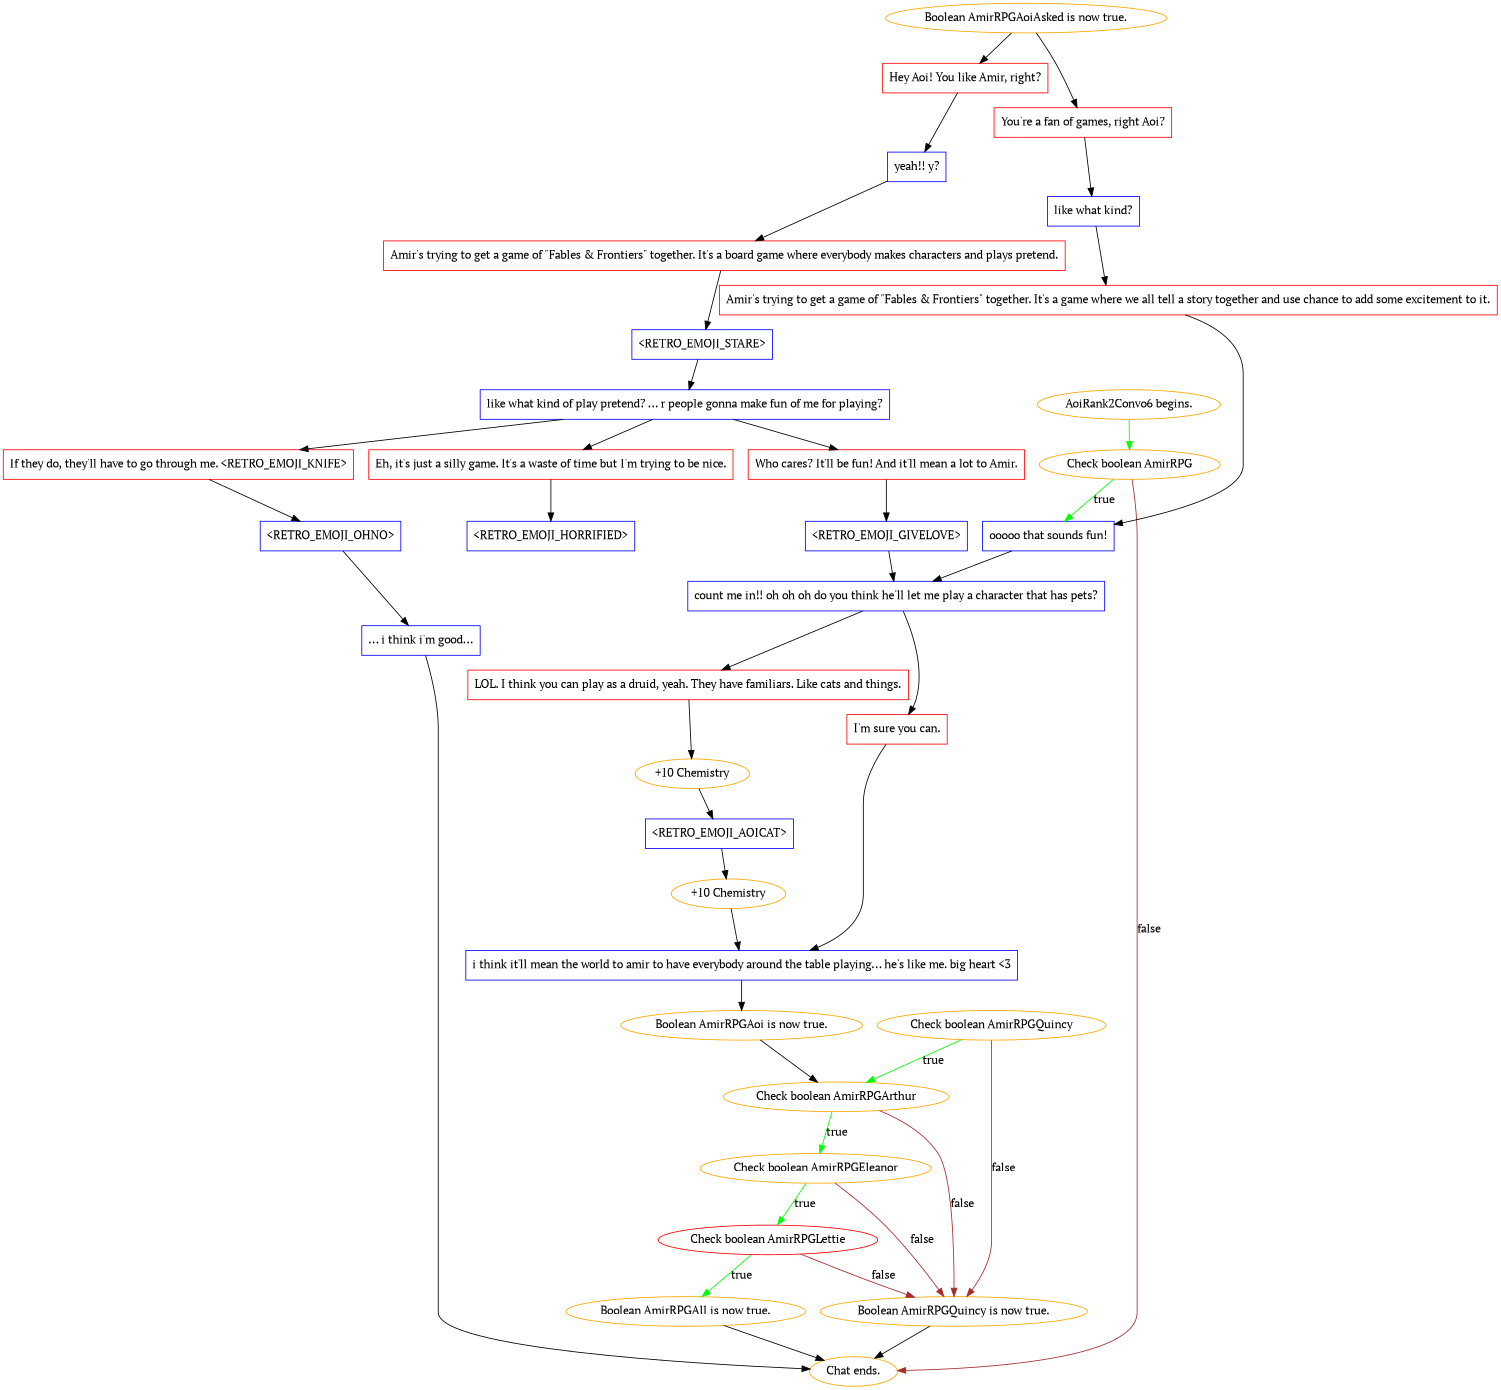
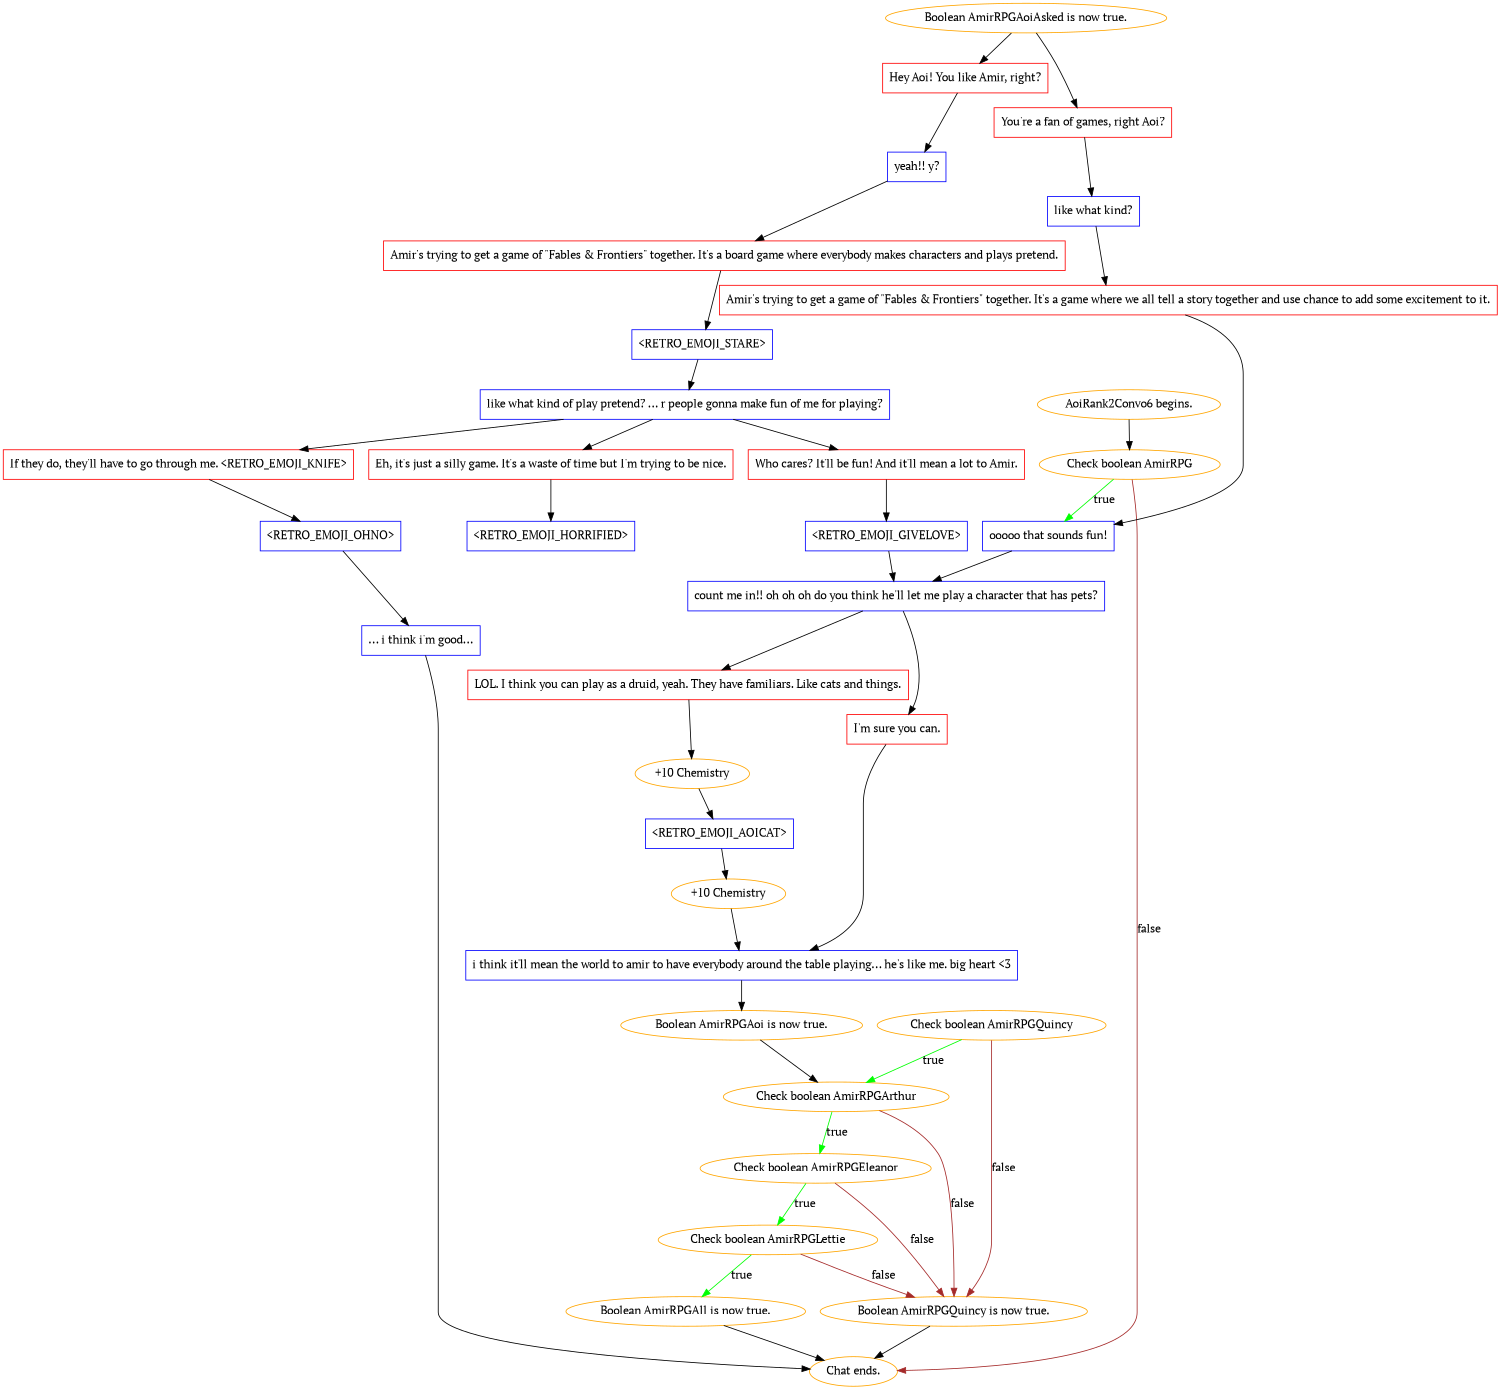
(1129, 430) -> (1129, 430)
(768, 1240) -> (768, 1240)
